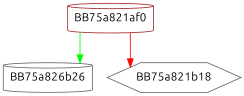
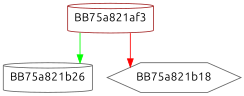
(111, 18) -> (111, 18)
(48, 78) -> (48, 78)
